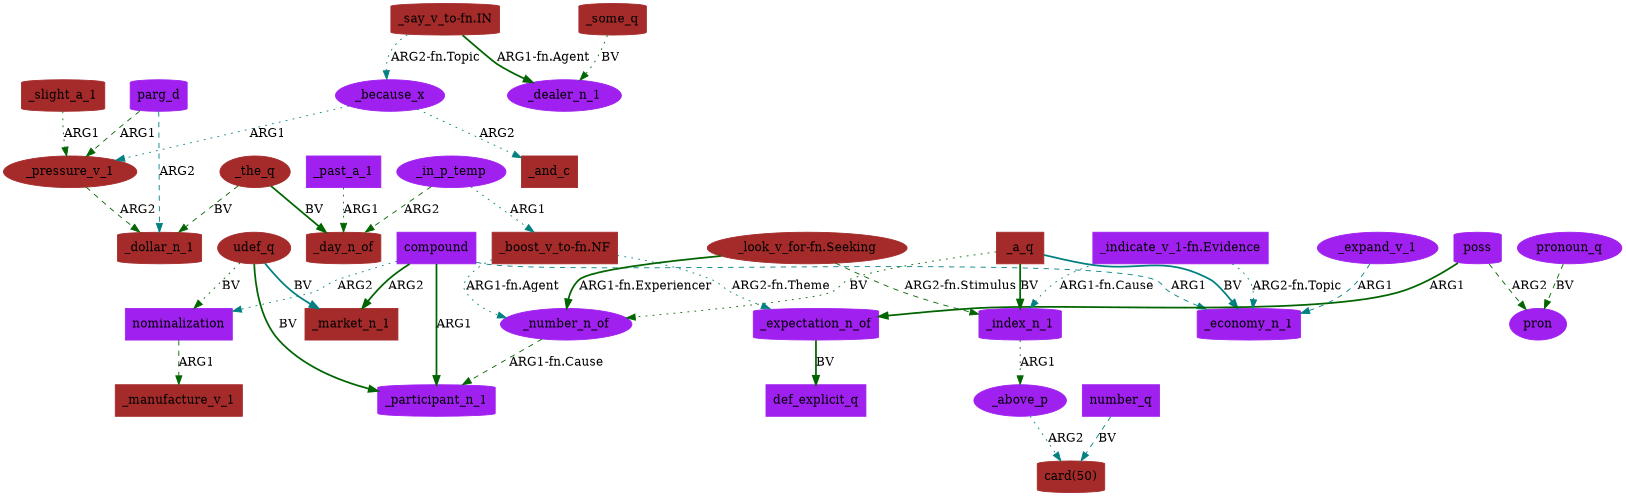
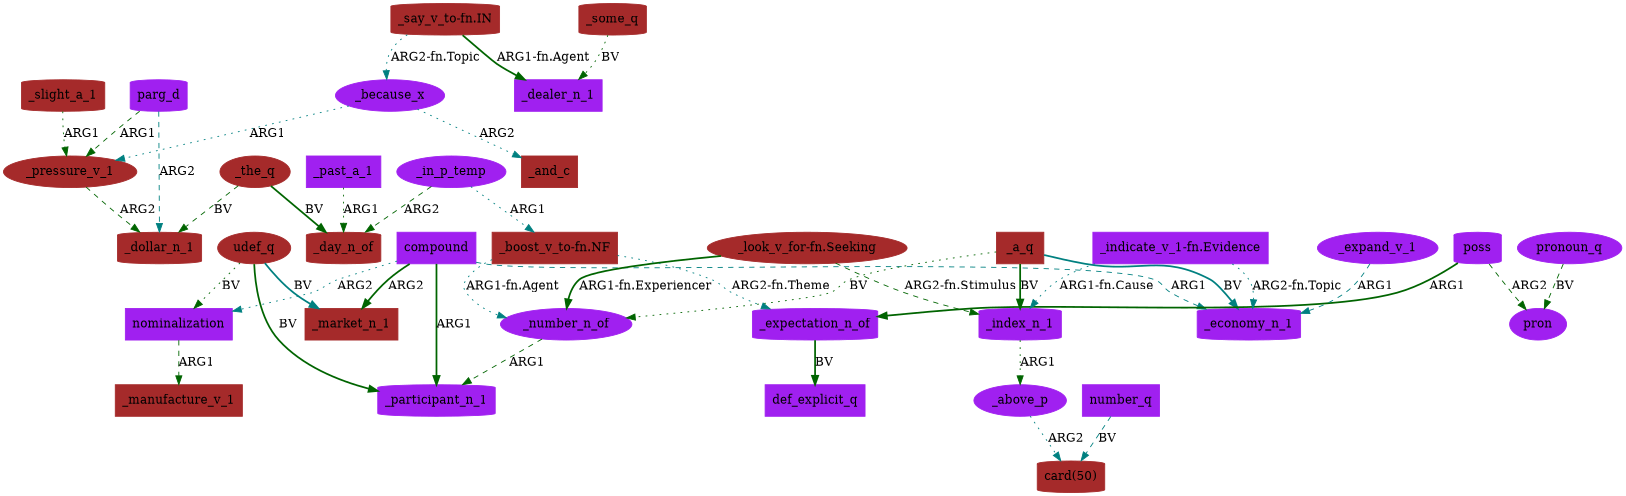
(564, 96) -> (558, 96)
(557, 362) -> (527, 362)
